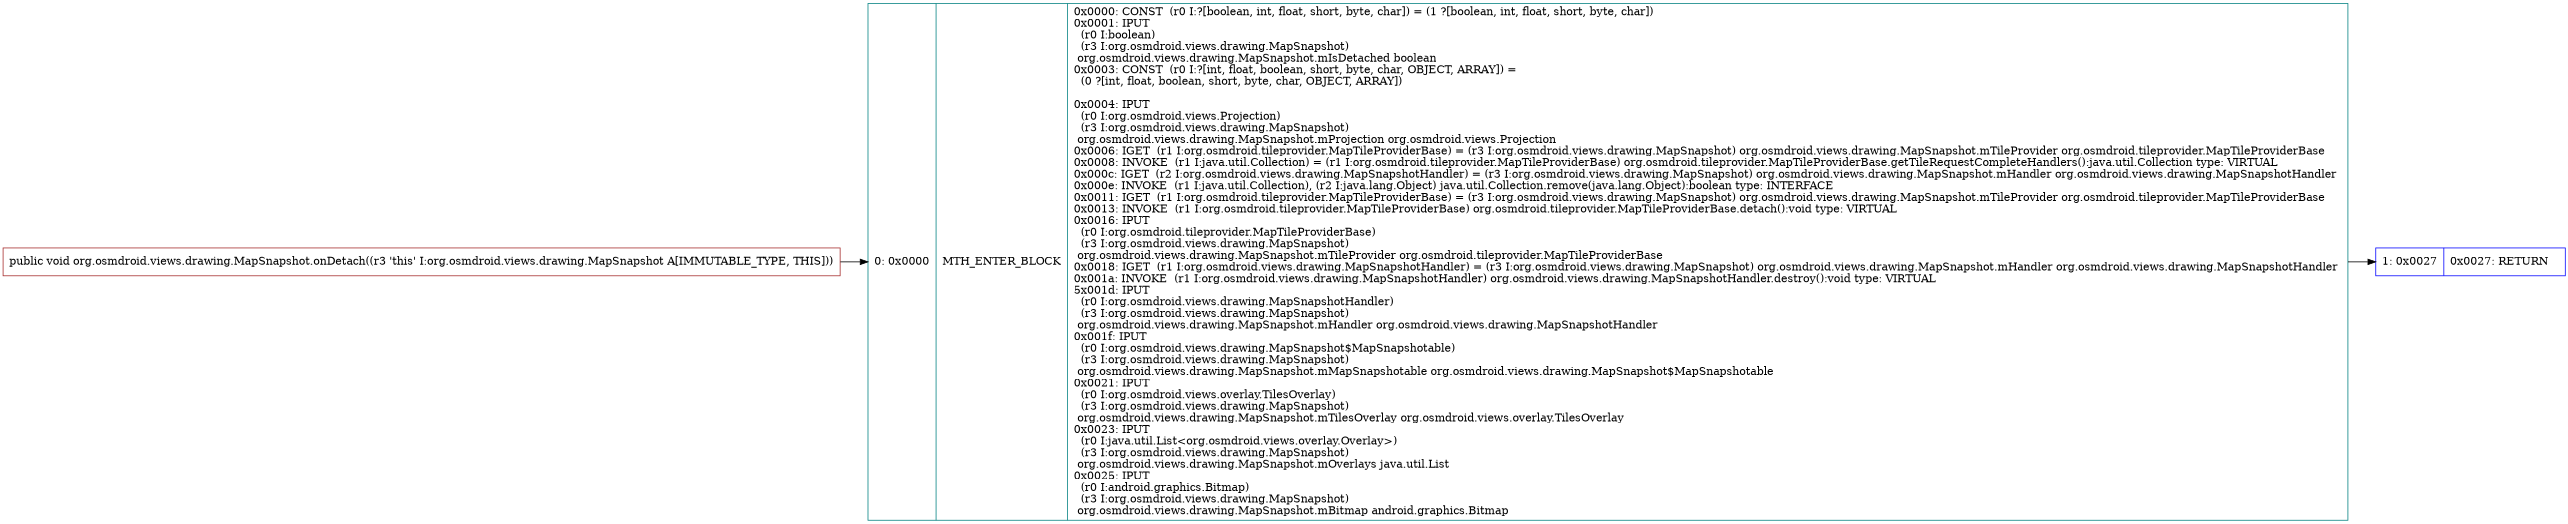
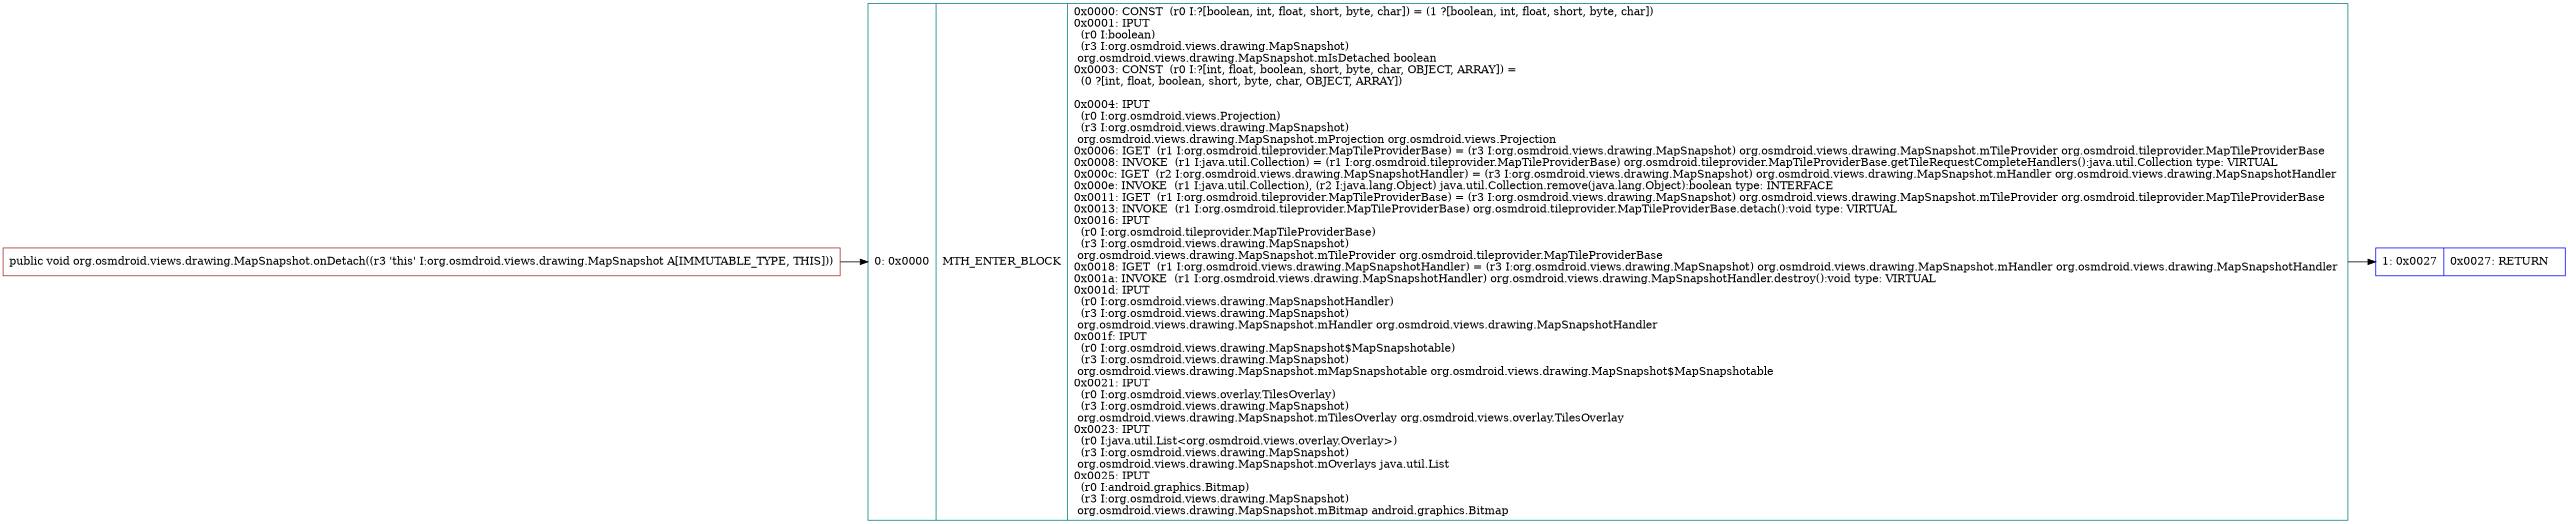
(1115, 290) -> (1115, 290)
